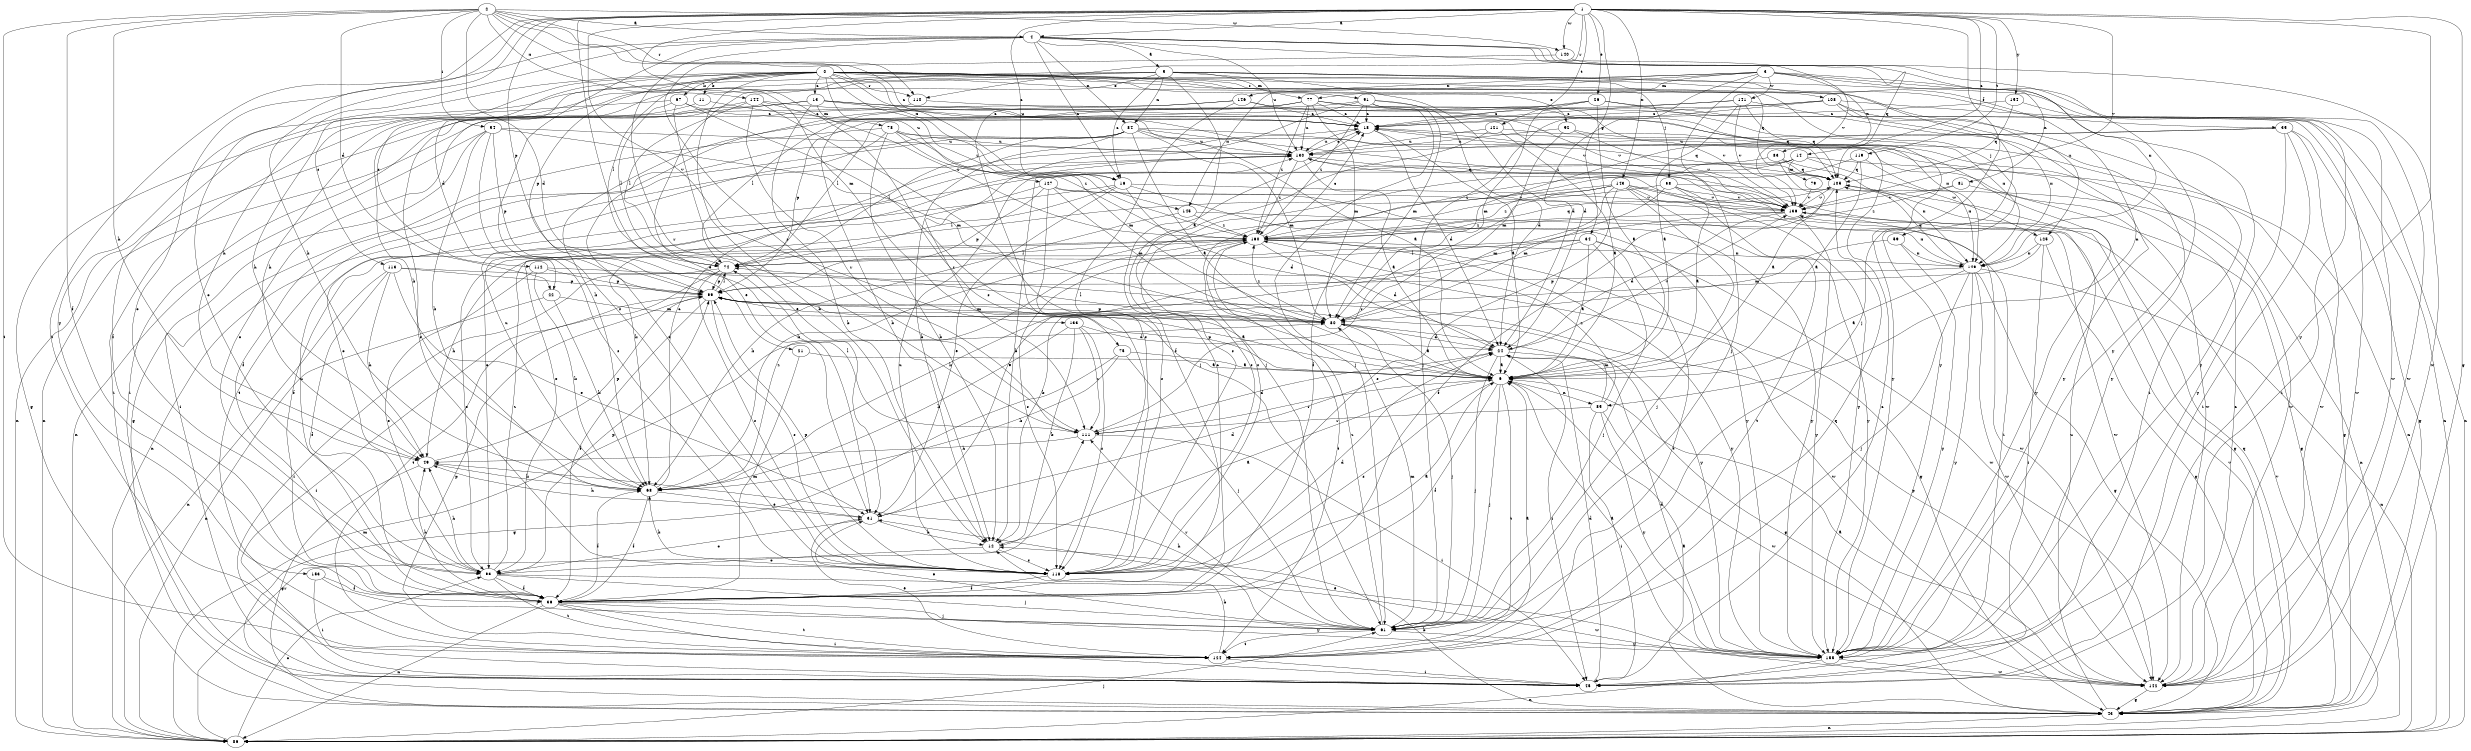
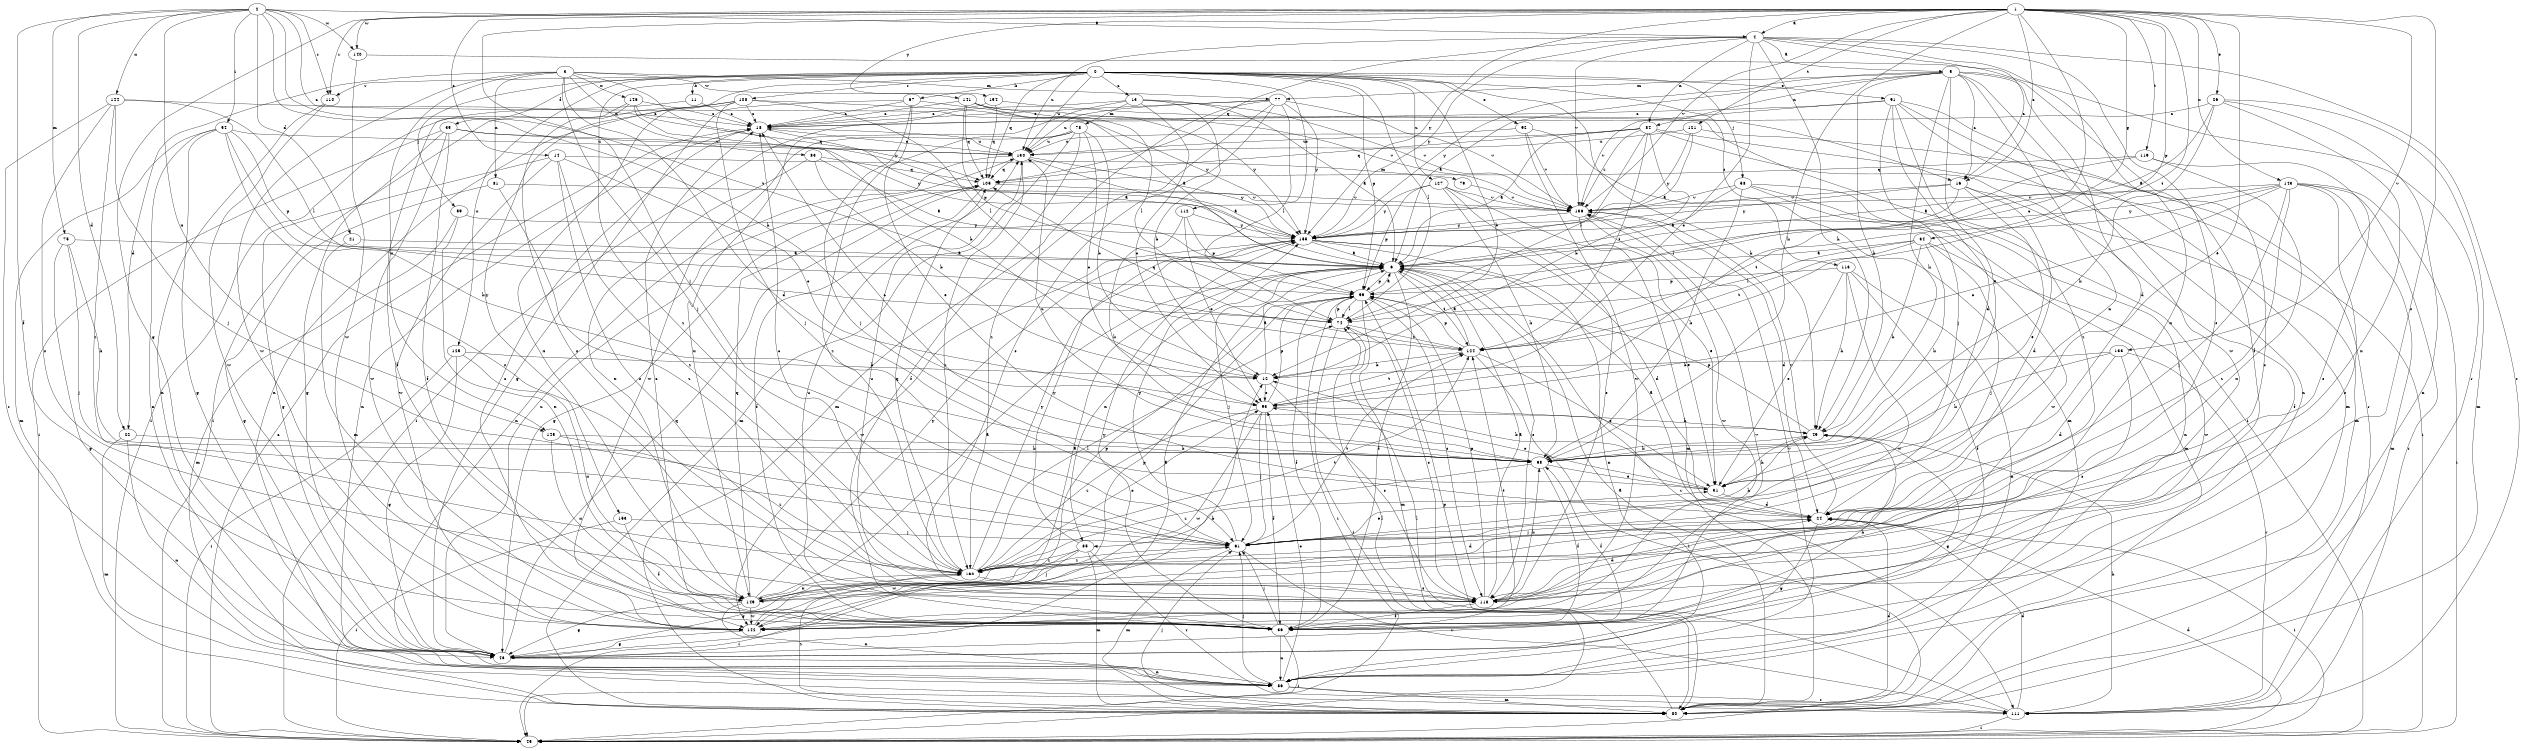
(1911, 188) -> (427, 501)
(1487, 222) -> none
(1448, 242) -> none
